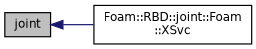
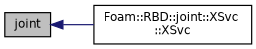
(173, 25) -> (173, 25)
